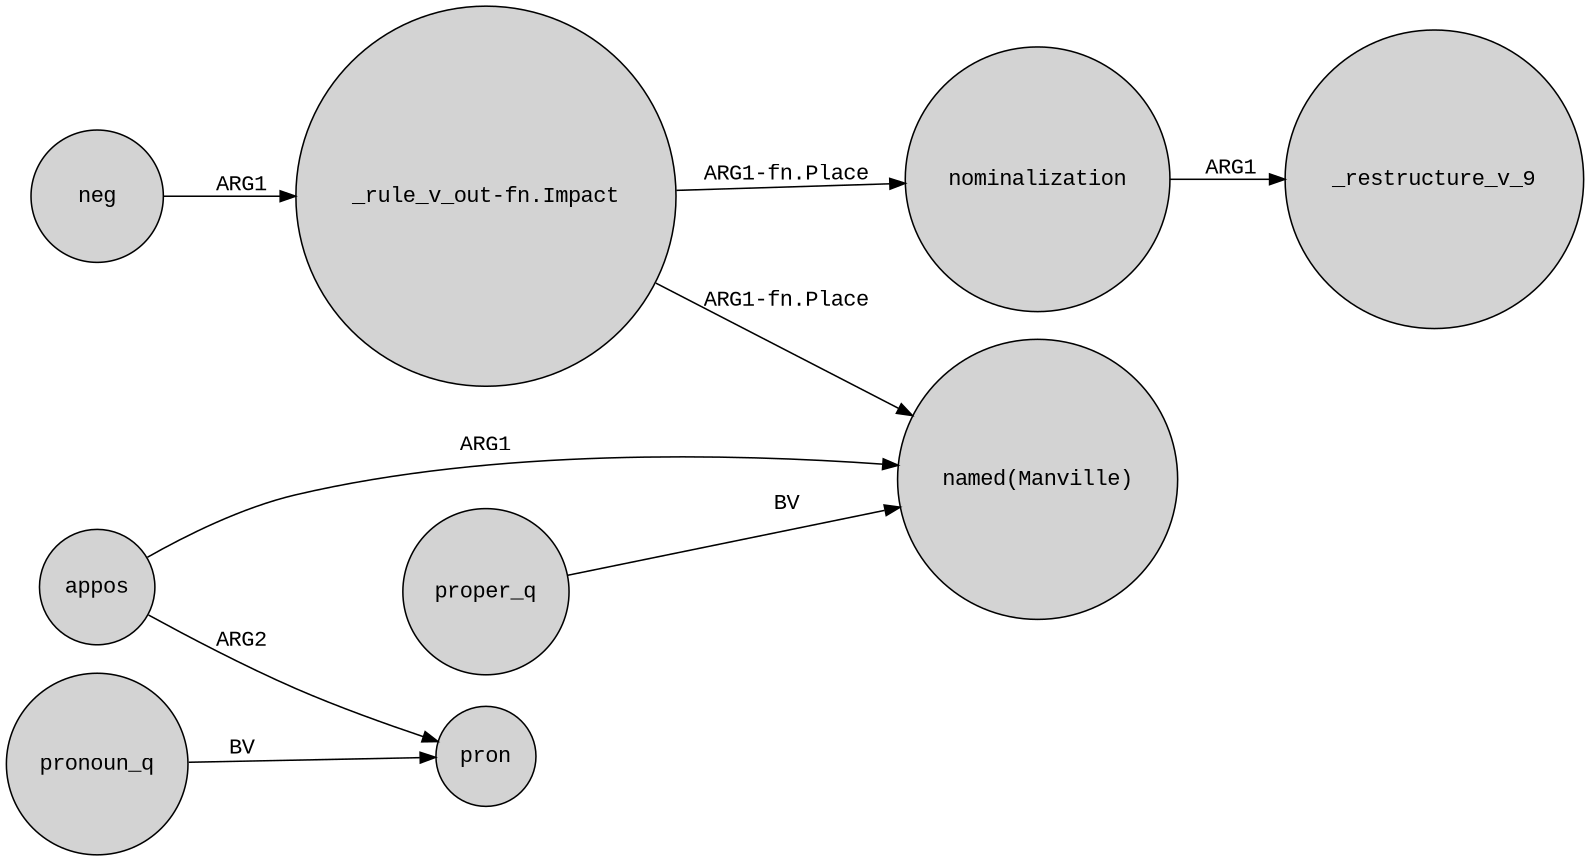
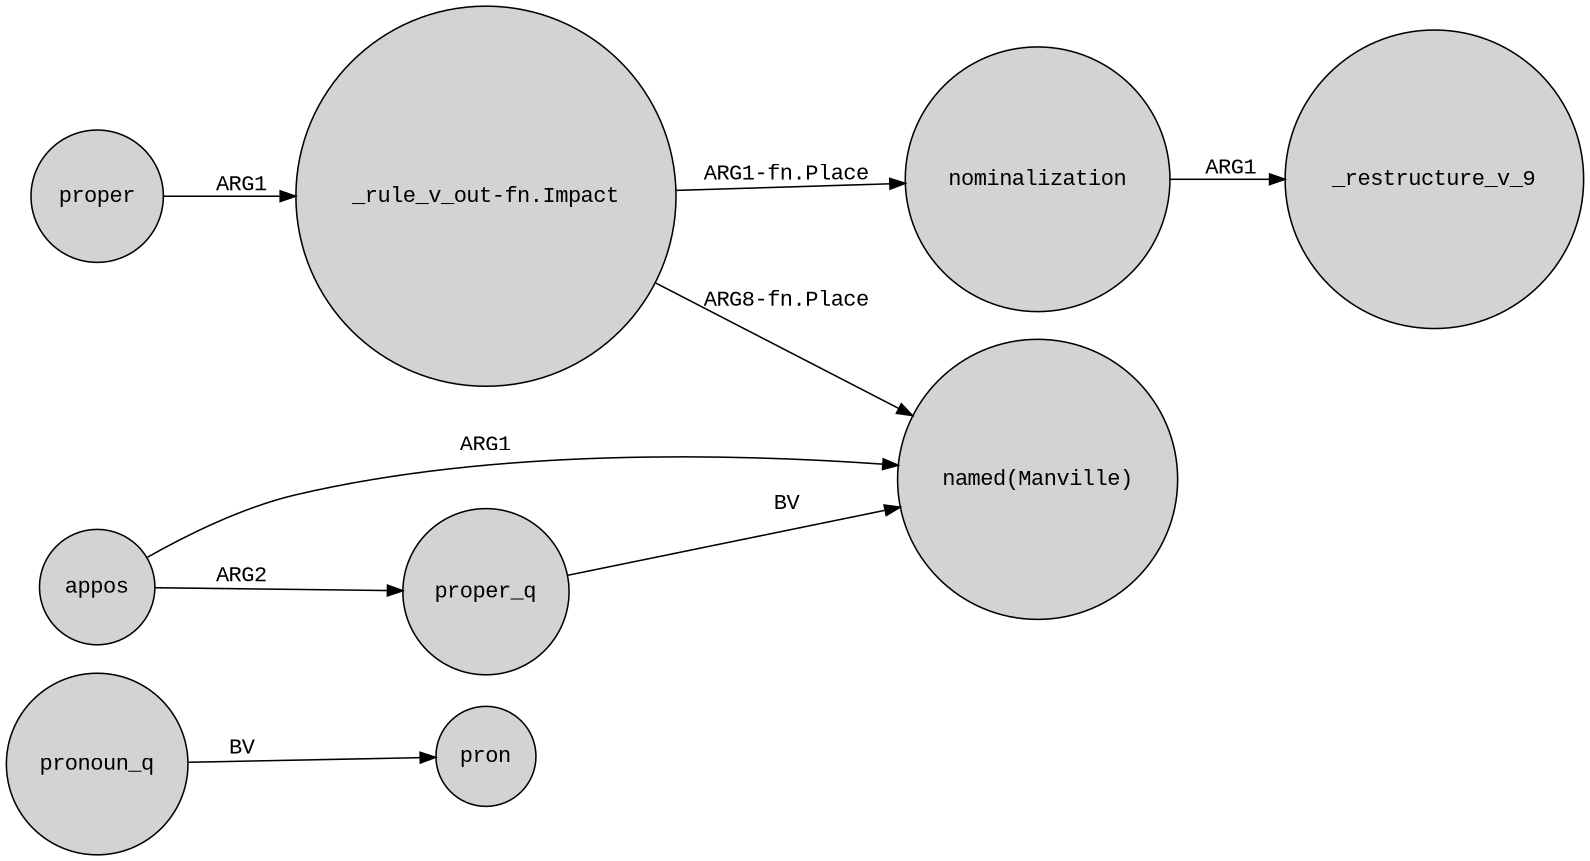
(97, 196) -> (97, 196)
(787, 300) -> (787, 300)
(283, 683) -> (271, 589)
